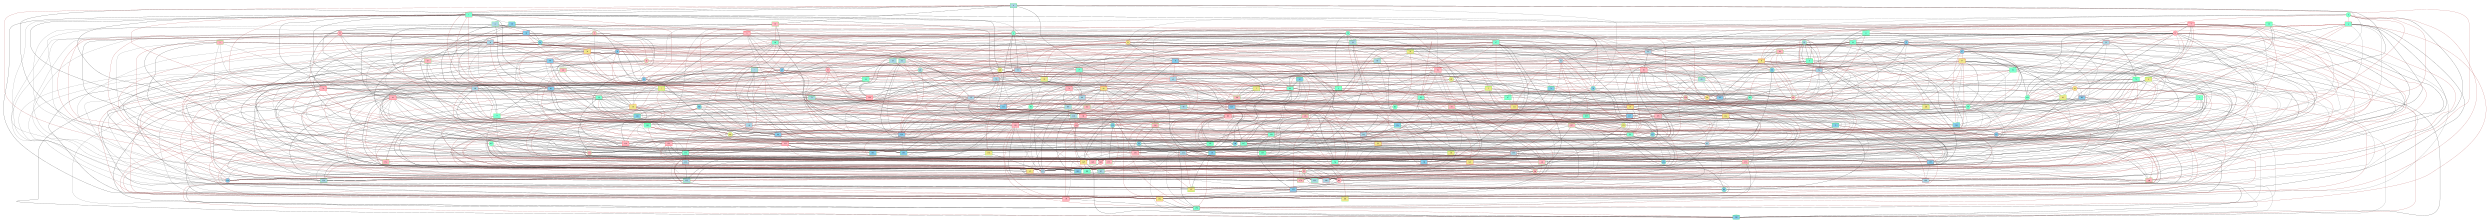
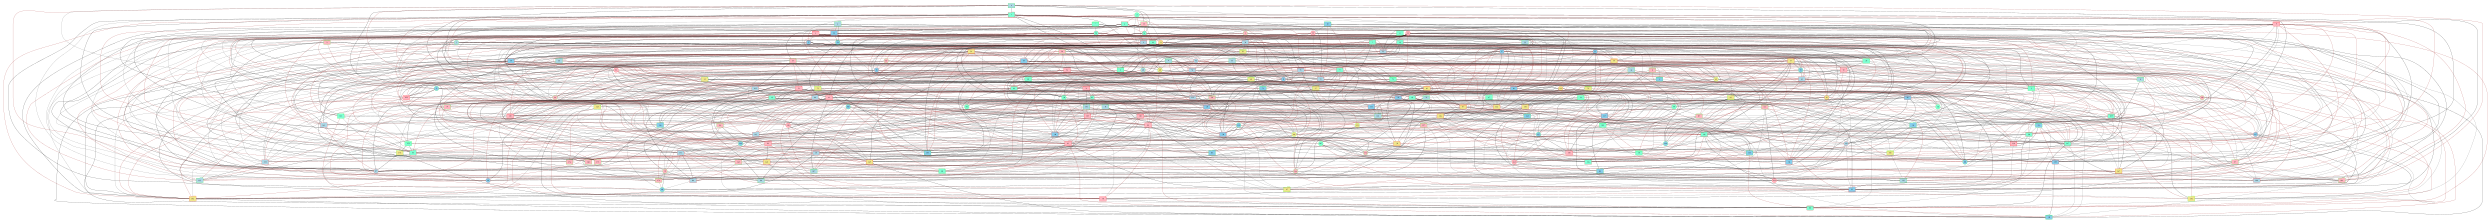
(1354, 158) -> none
